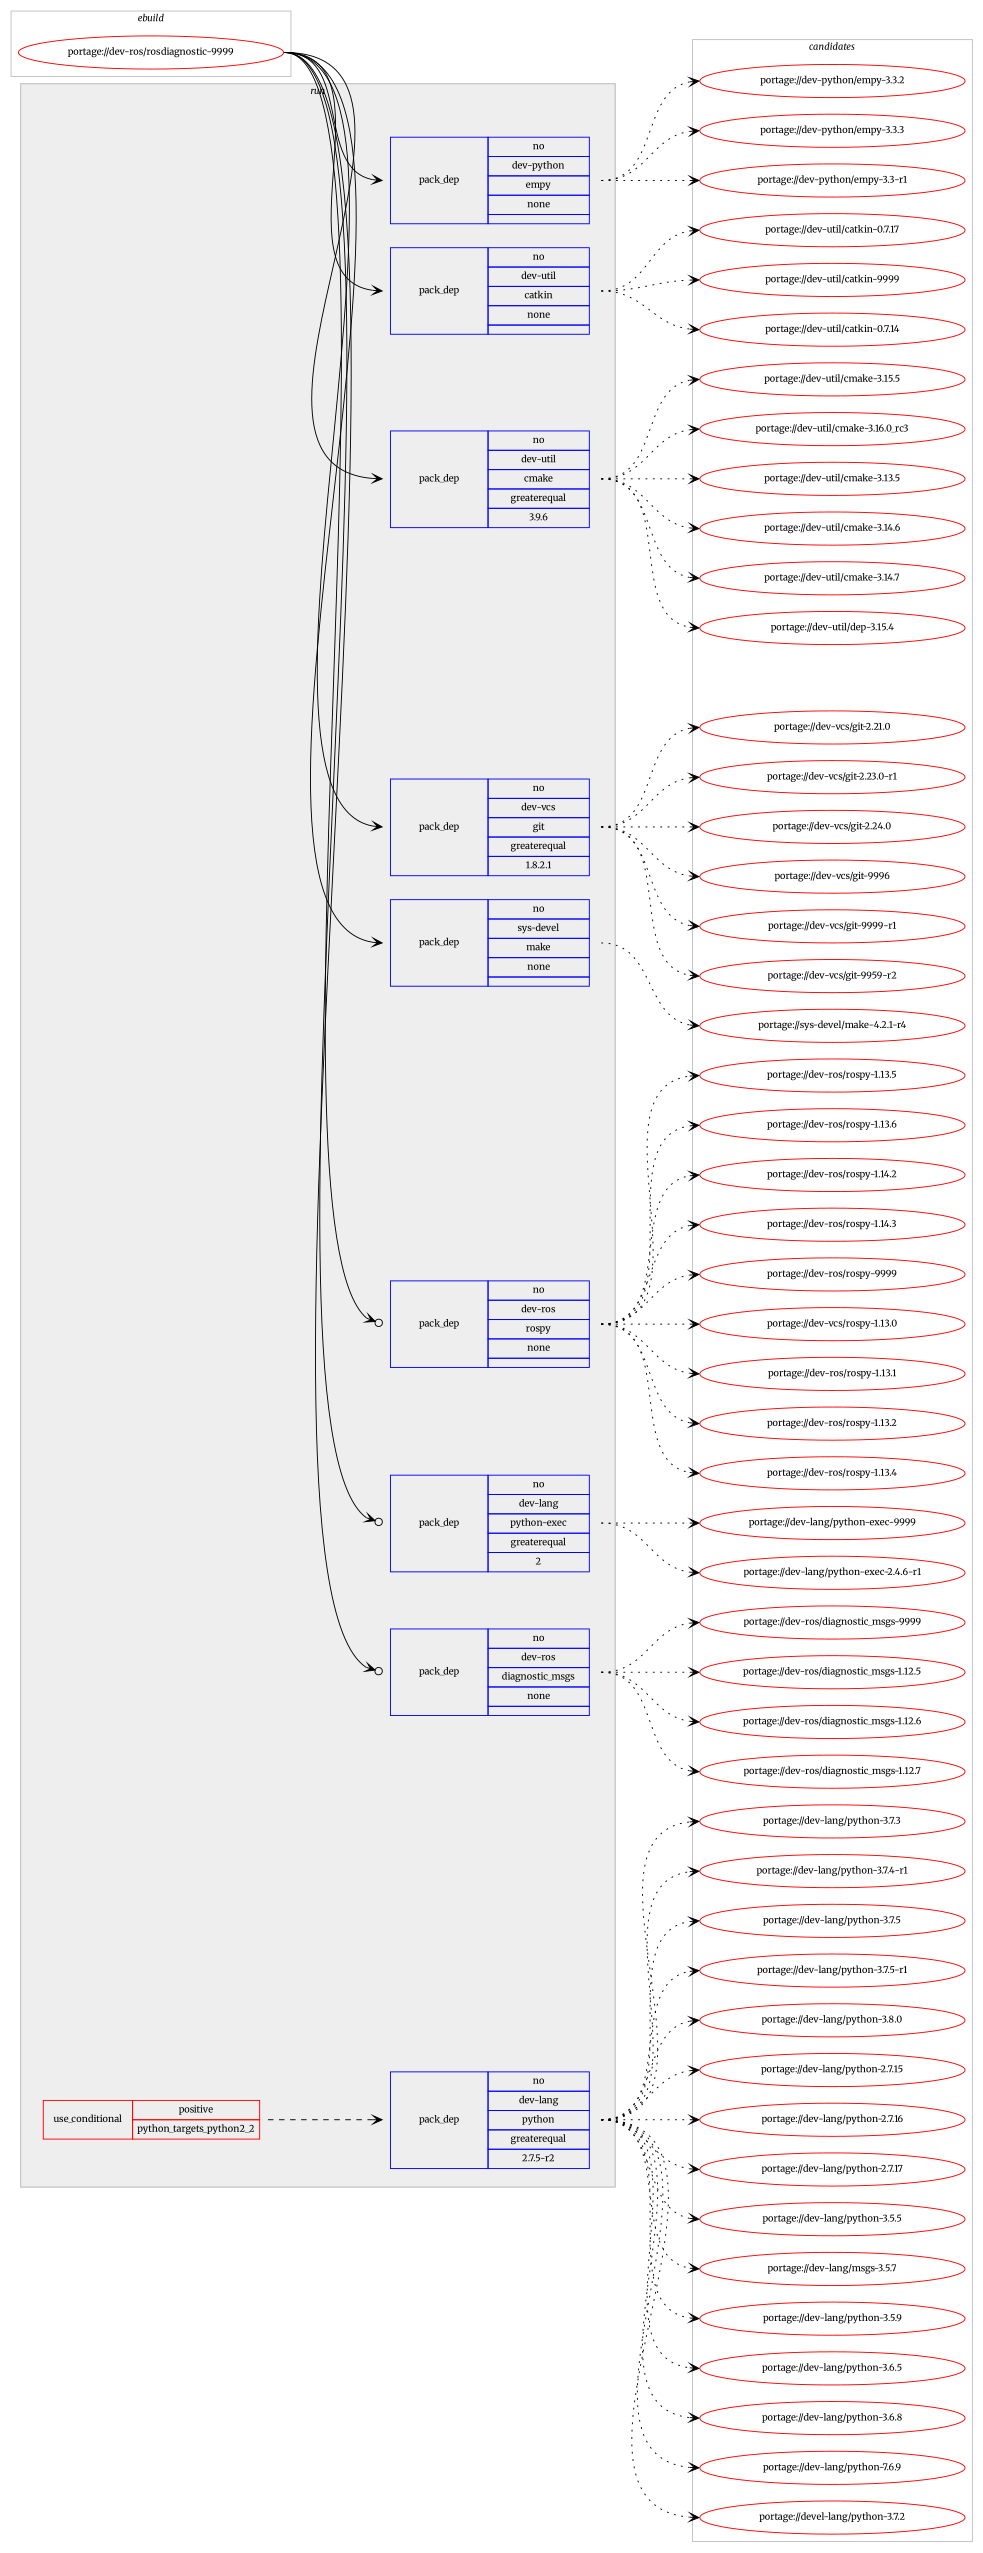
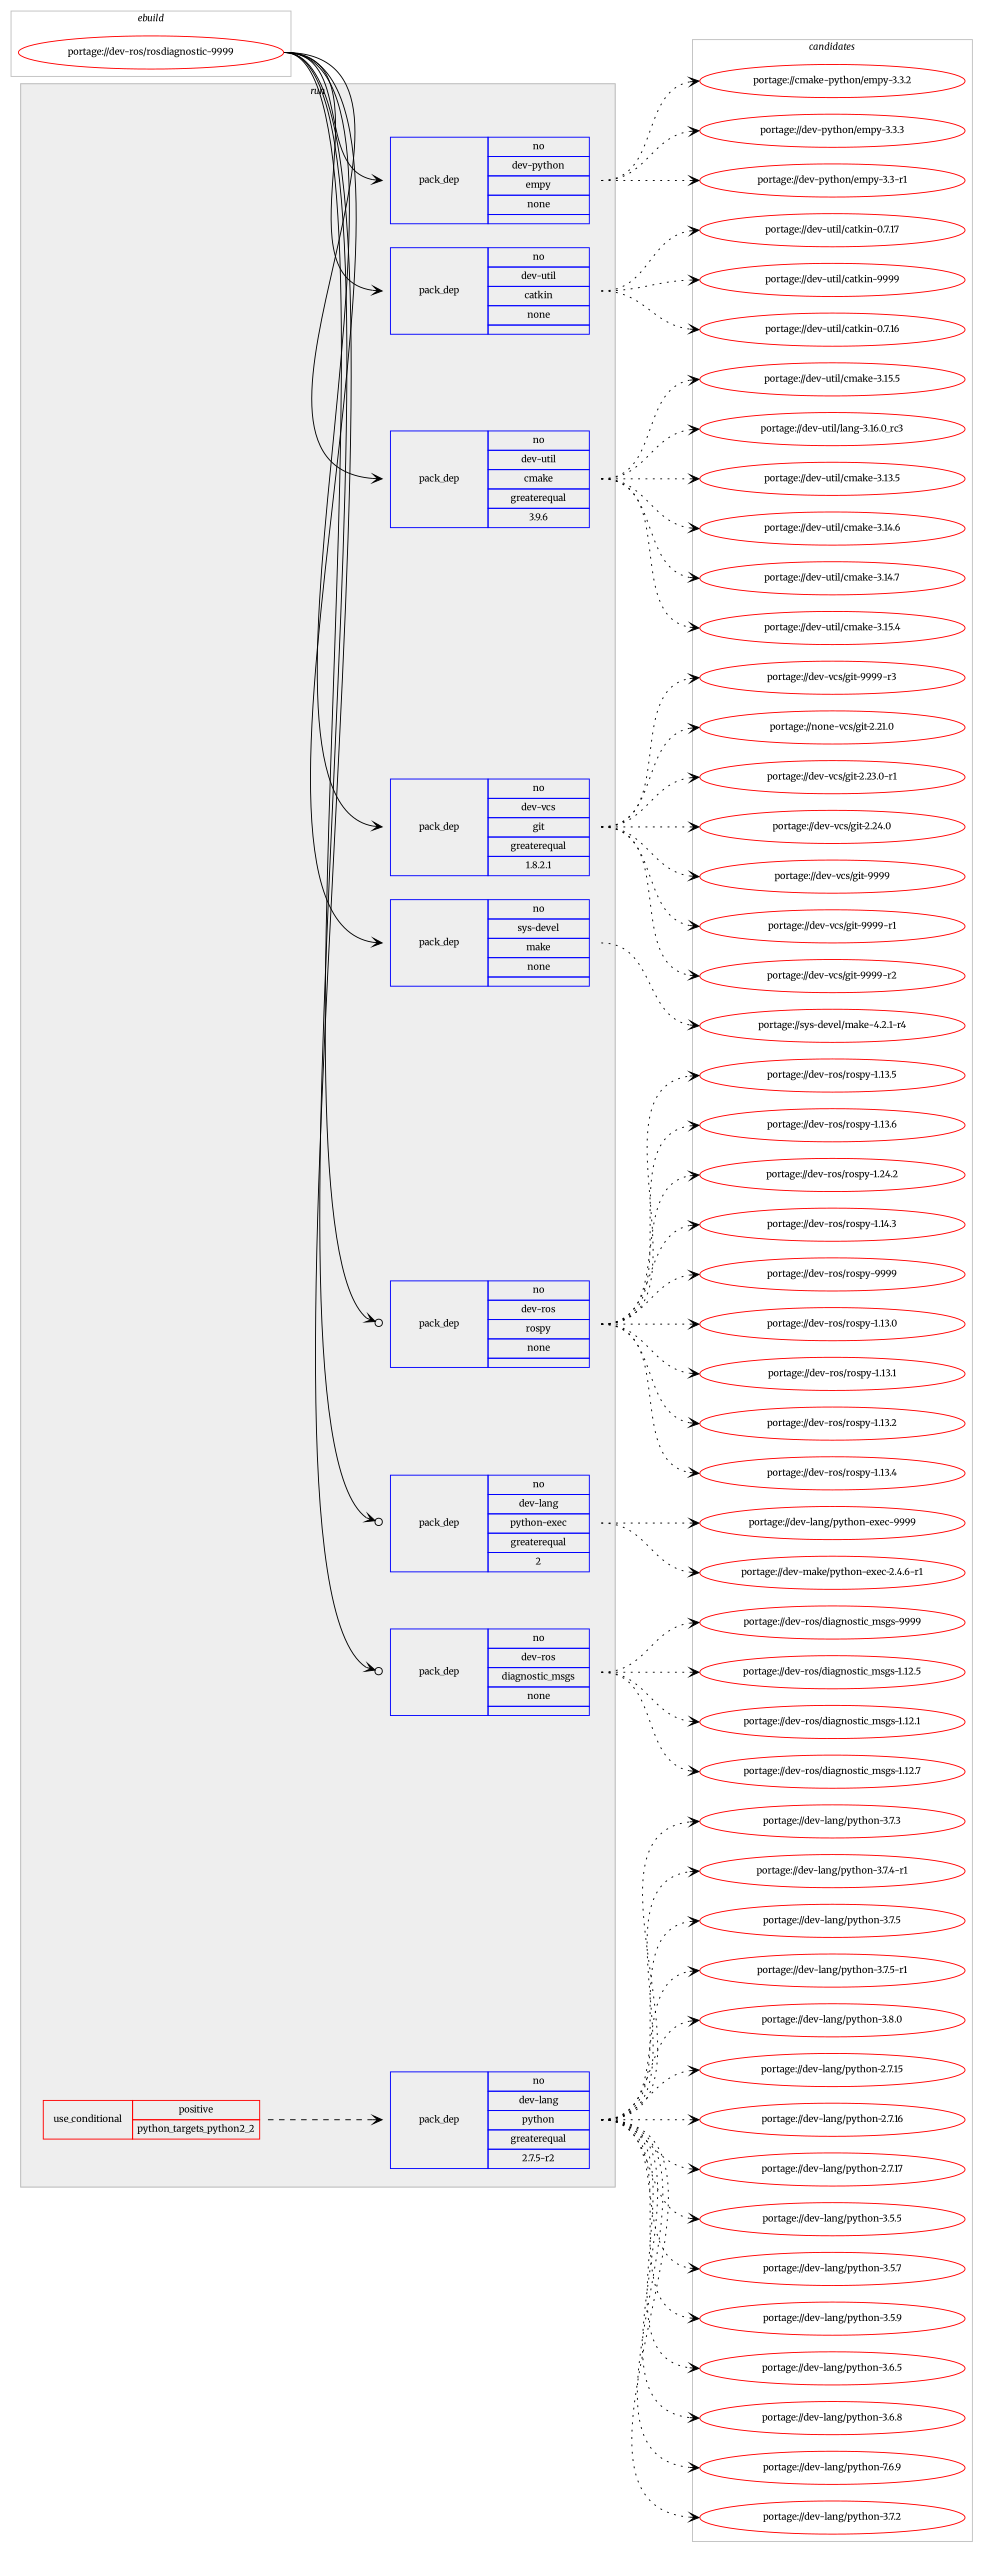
(832, 81) -> (832, 81)
(832, 330) -> (832, 330)
(832, 429) -> (832, 429)
(832, 628) -> (832, 628)
none -> (832, 678)
(832, 727) -> (832, 727)
(832, 877) -> (832, 877)
(832, 976) -> (832, 976)
(832, 1175) -> (832, 1175)
(832, 1324) -> (832, 1324)
(832, 1573) -> (832, 1573)
(832, 1722) -> (832, 1722)
(832, 2269) -> (832, 2269)
(832, 2518) -> (832, 2518)
